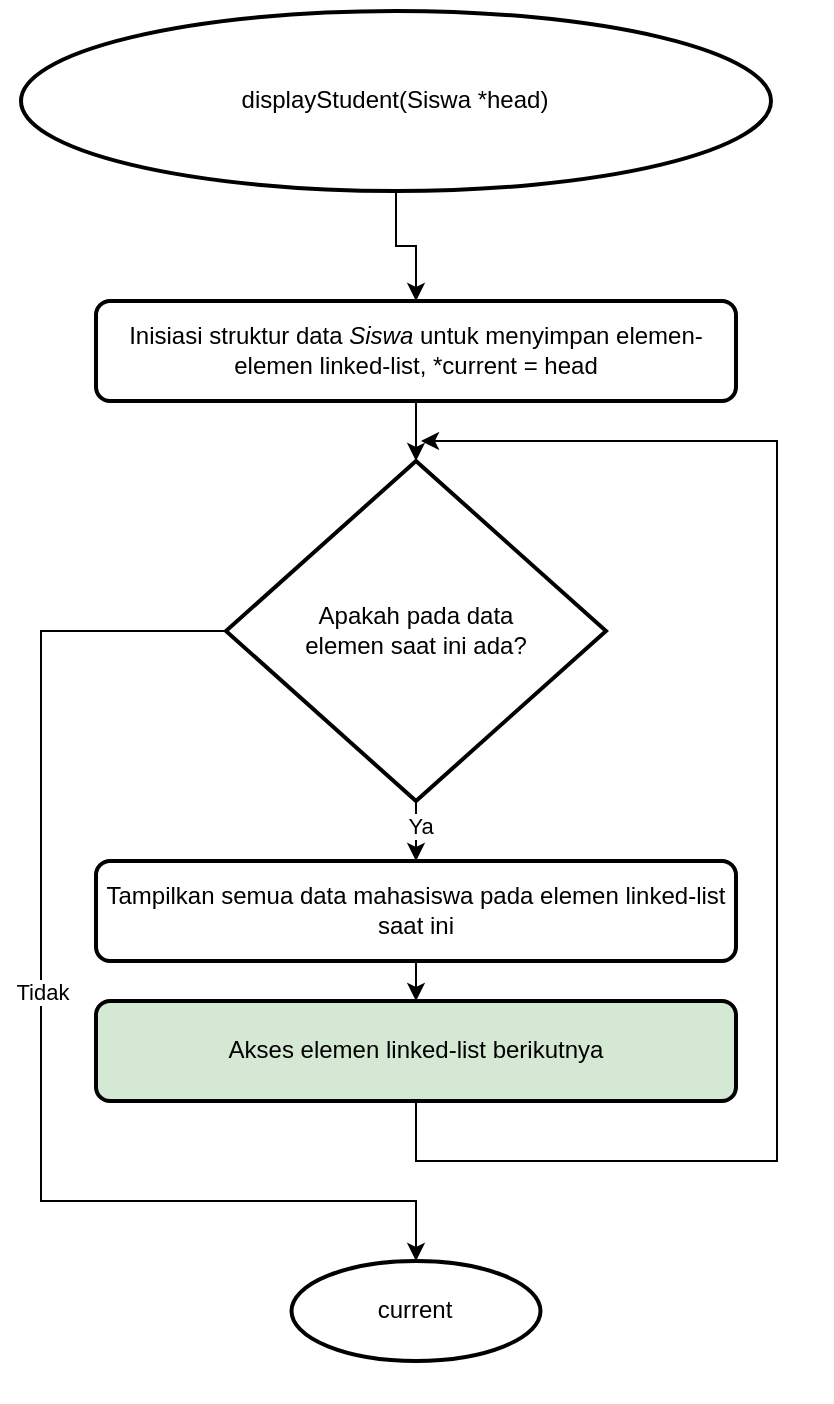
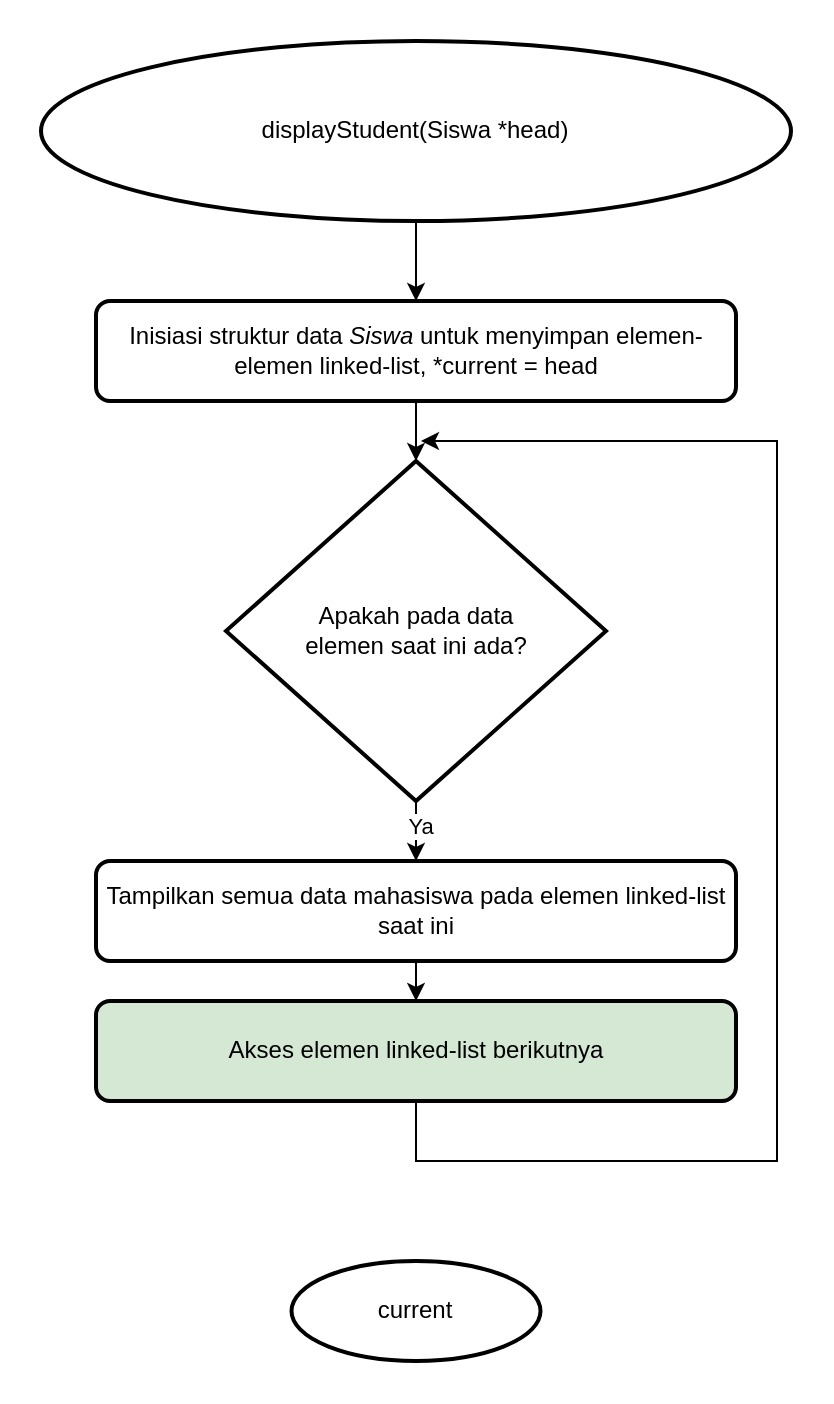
(396, 101) -> (416, 131)
(41, 1035) -> none
